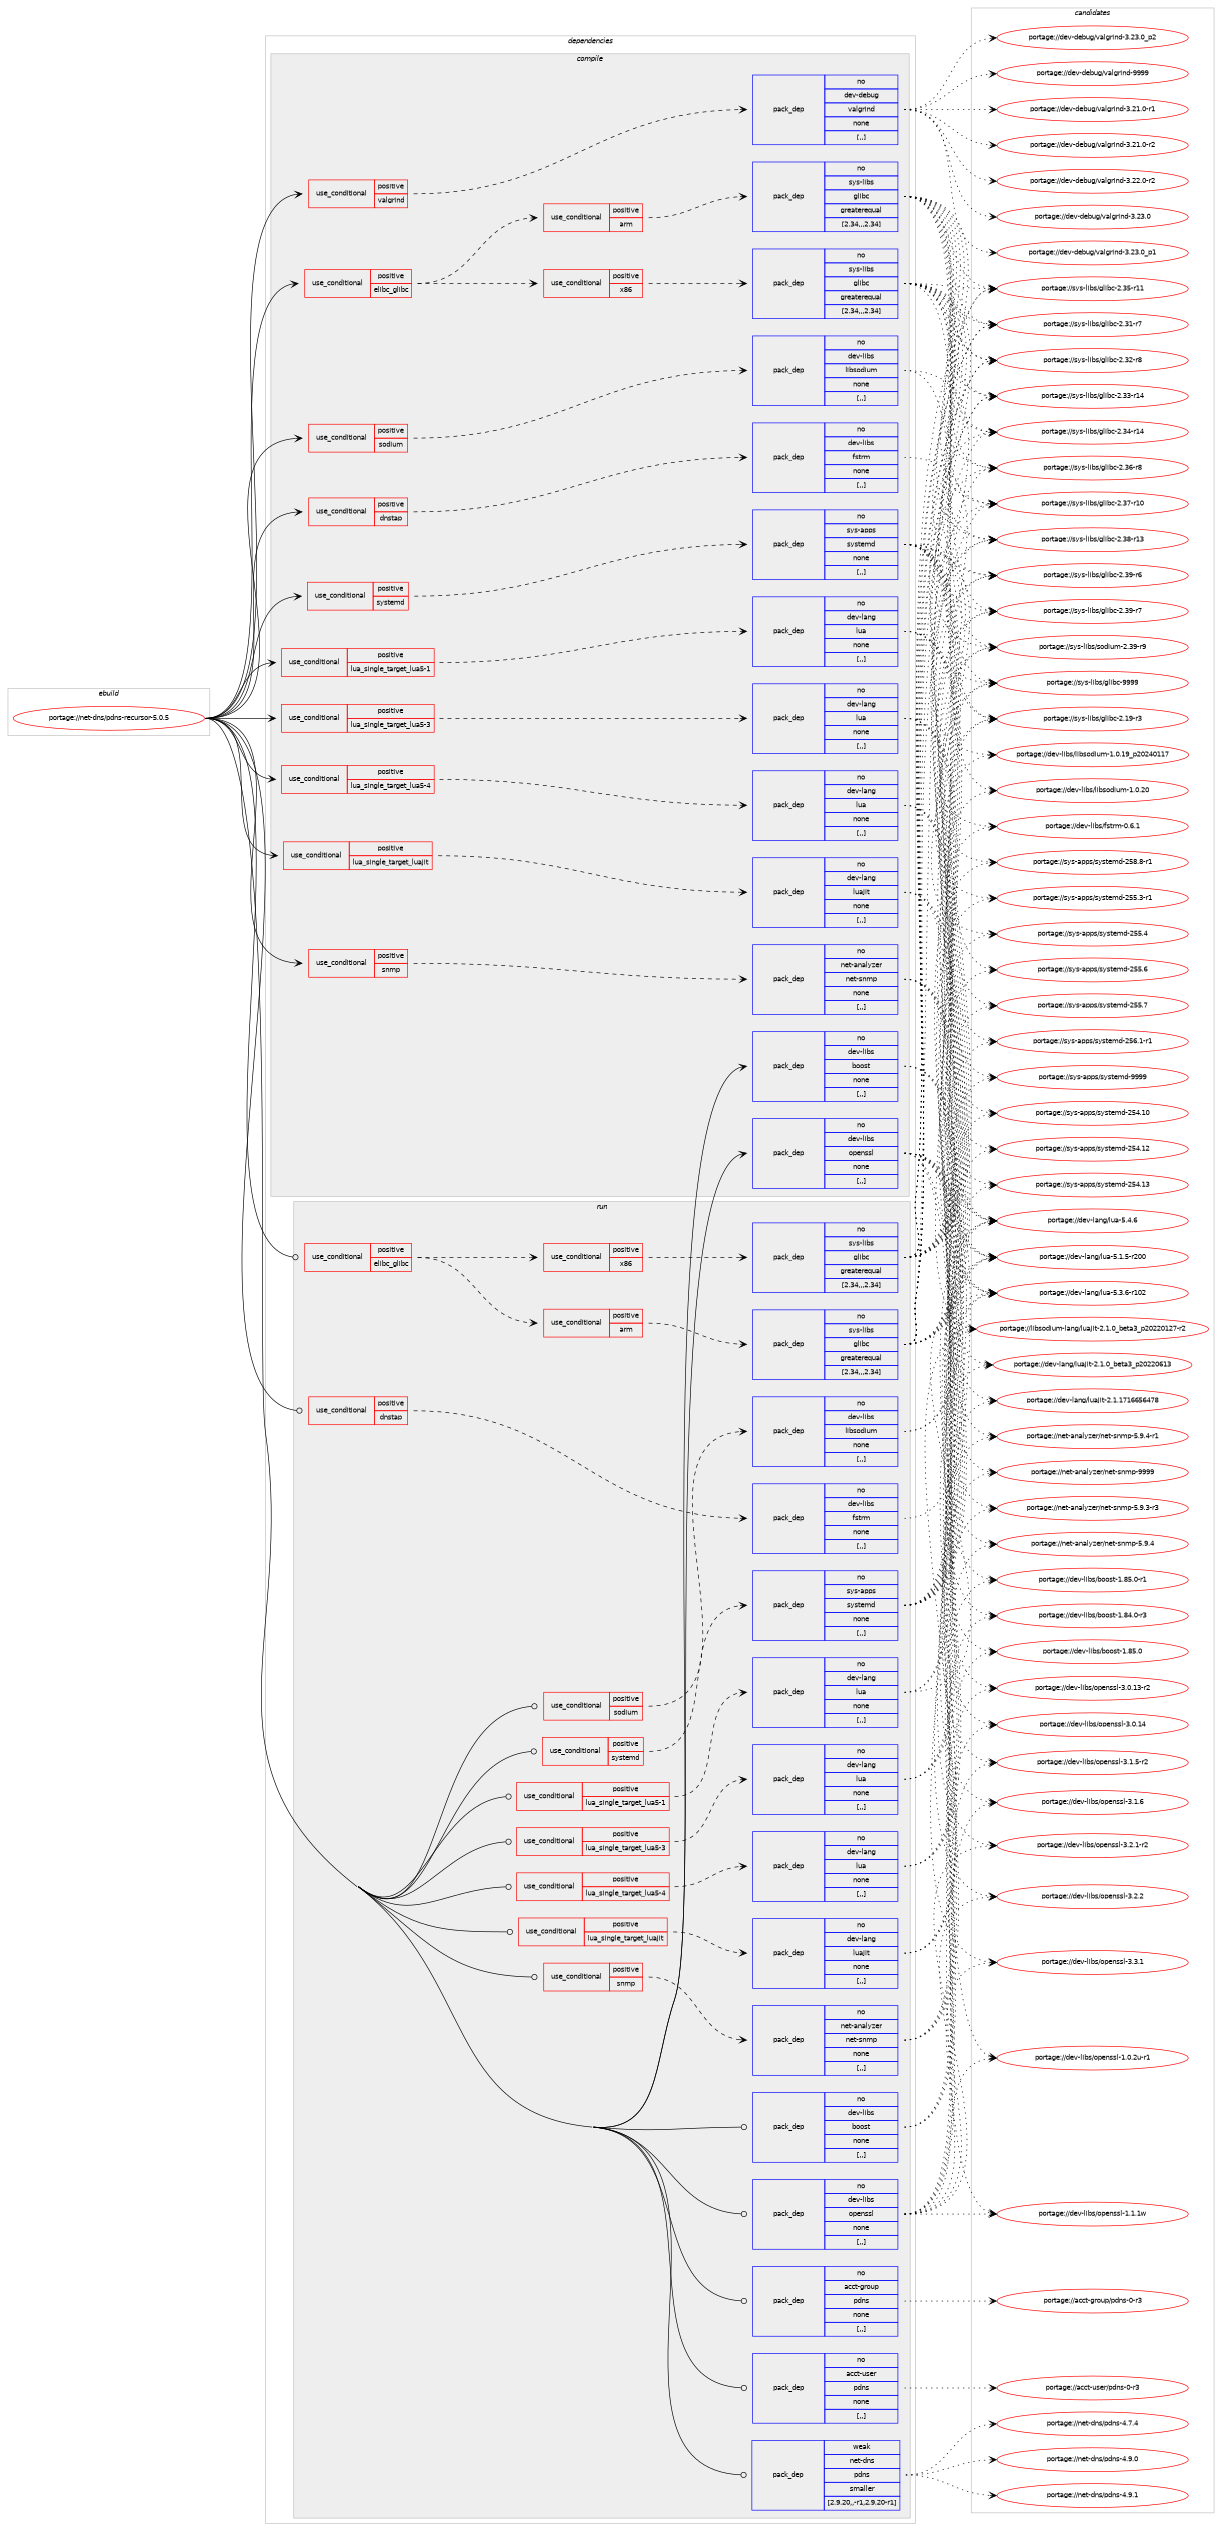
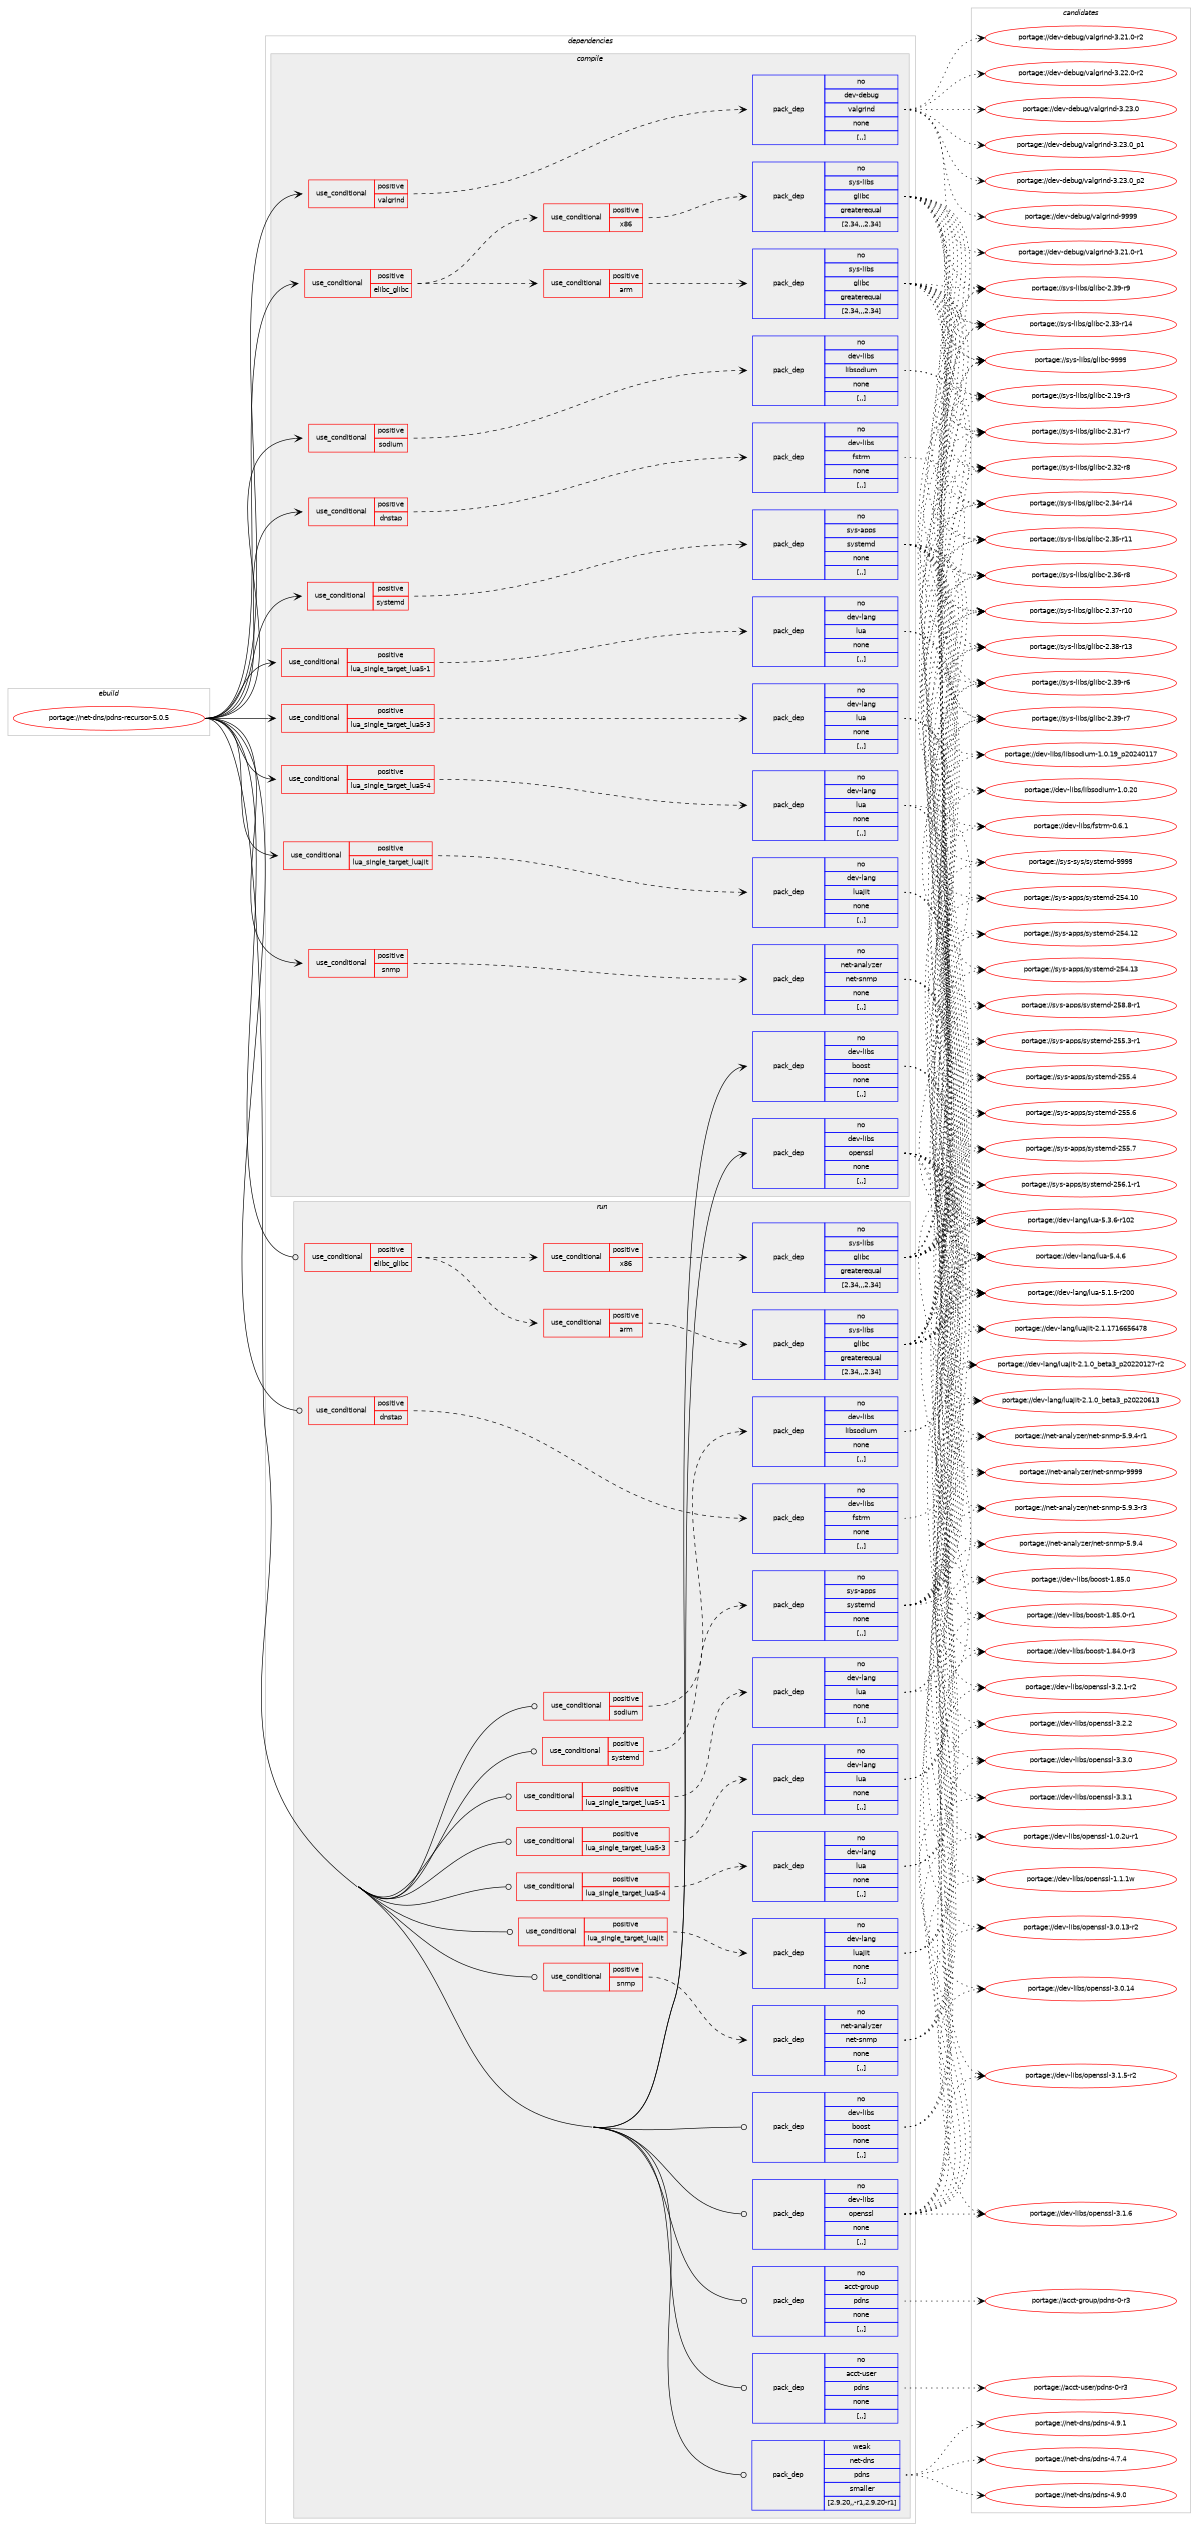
(1093, 647) -> (1081, 289)
(1093, 1077) -> (1081, 862)
(1093, 1329) -> (1081, 1365)
none -> (1081, 1761)
